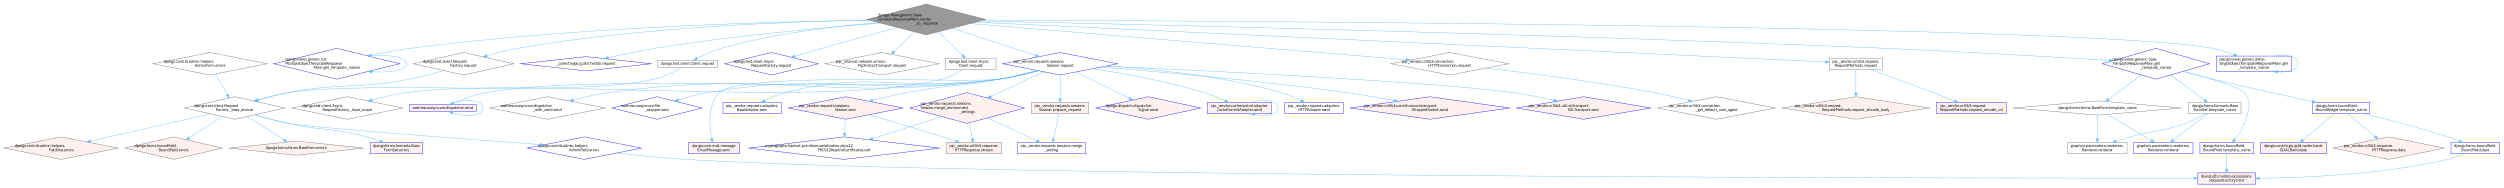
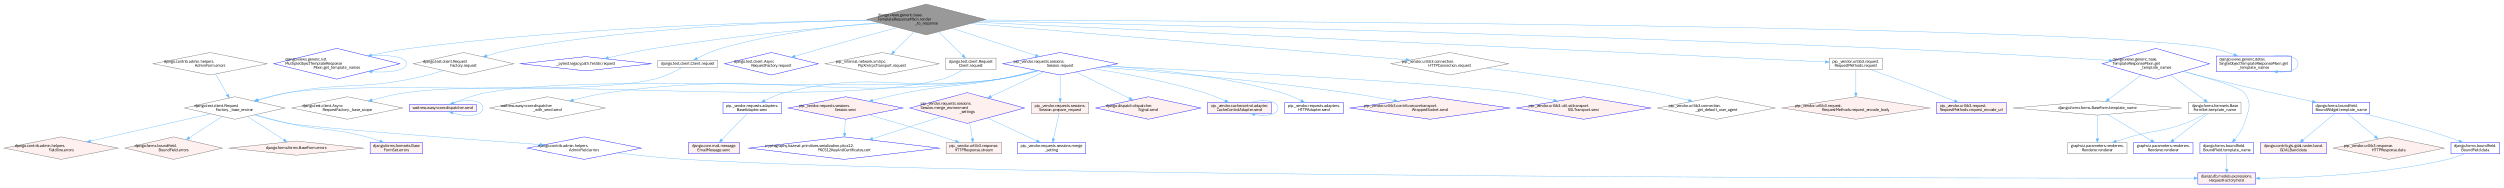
(971, 64) -> (971, 64)
(854, 80) -> (734, 127)
(657, 108) -> none
